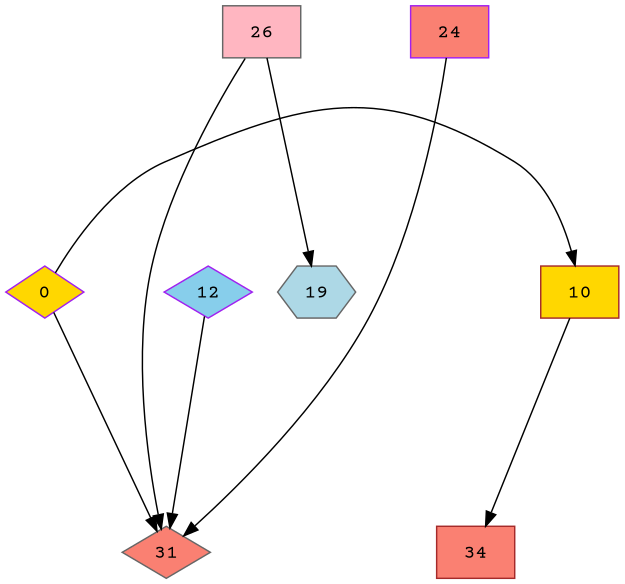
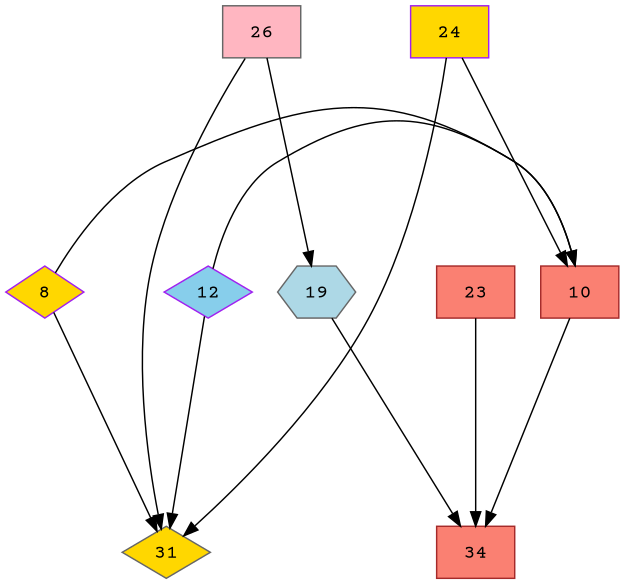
(450, 32) -> (450, 32)
none -> (387, 122)
none -> (506, 146)
(45, 292) -> (45, 292)
none -> (476, 292)
(580, 292) -> (580, 292)
none -> (392, 416)
(166, 552) -> (166, 552)
